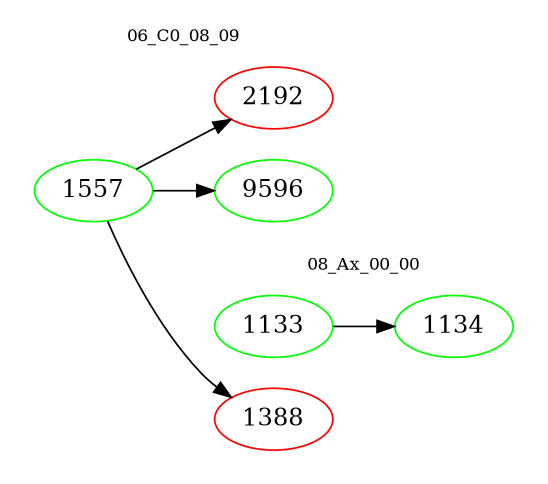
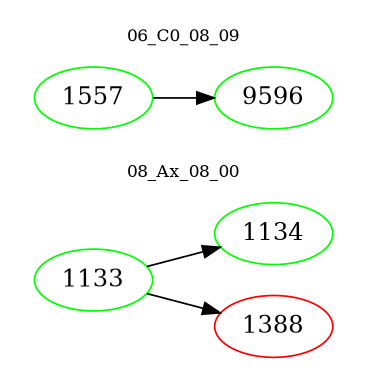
(274, 98) -> none
(364, 265) -> (184, 173)
(154, 310) -> (175, 301)
